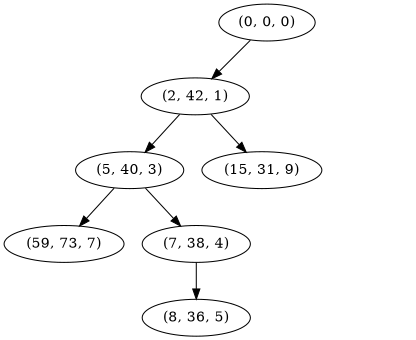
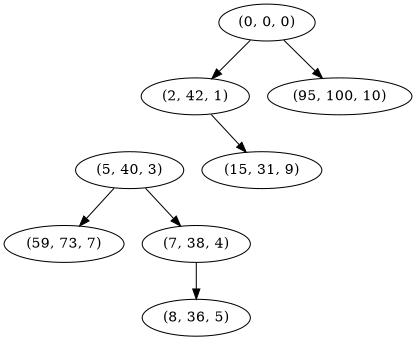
none -> (340, 96)
(166, 129) -> none
